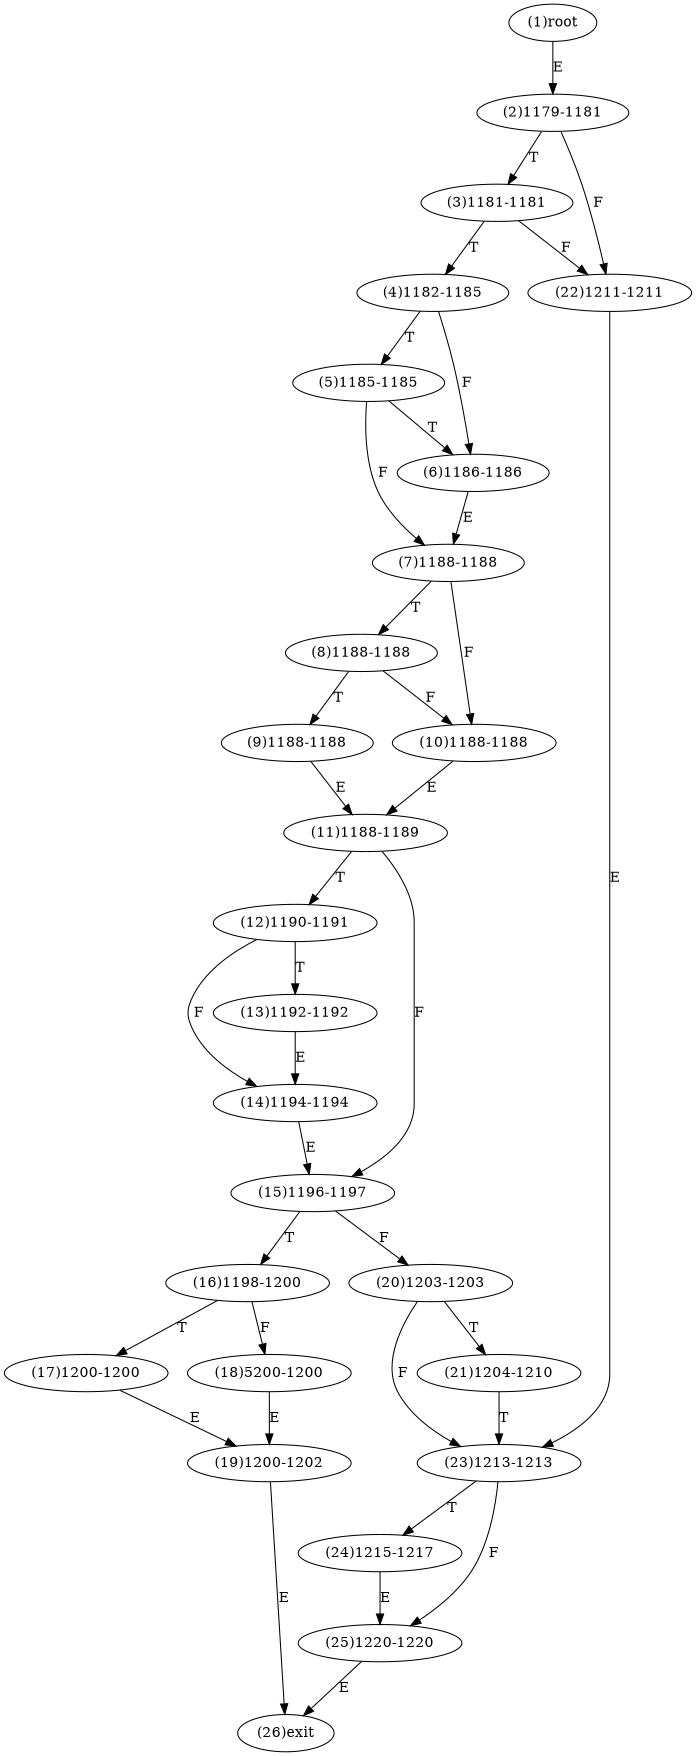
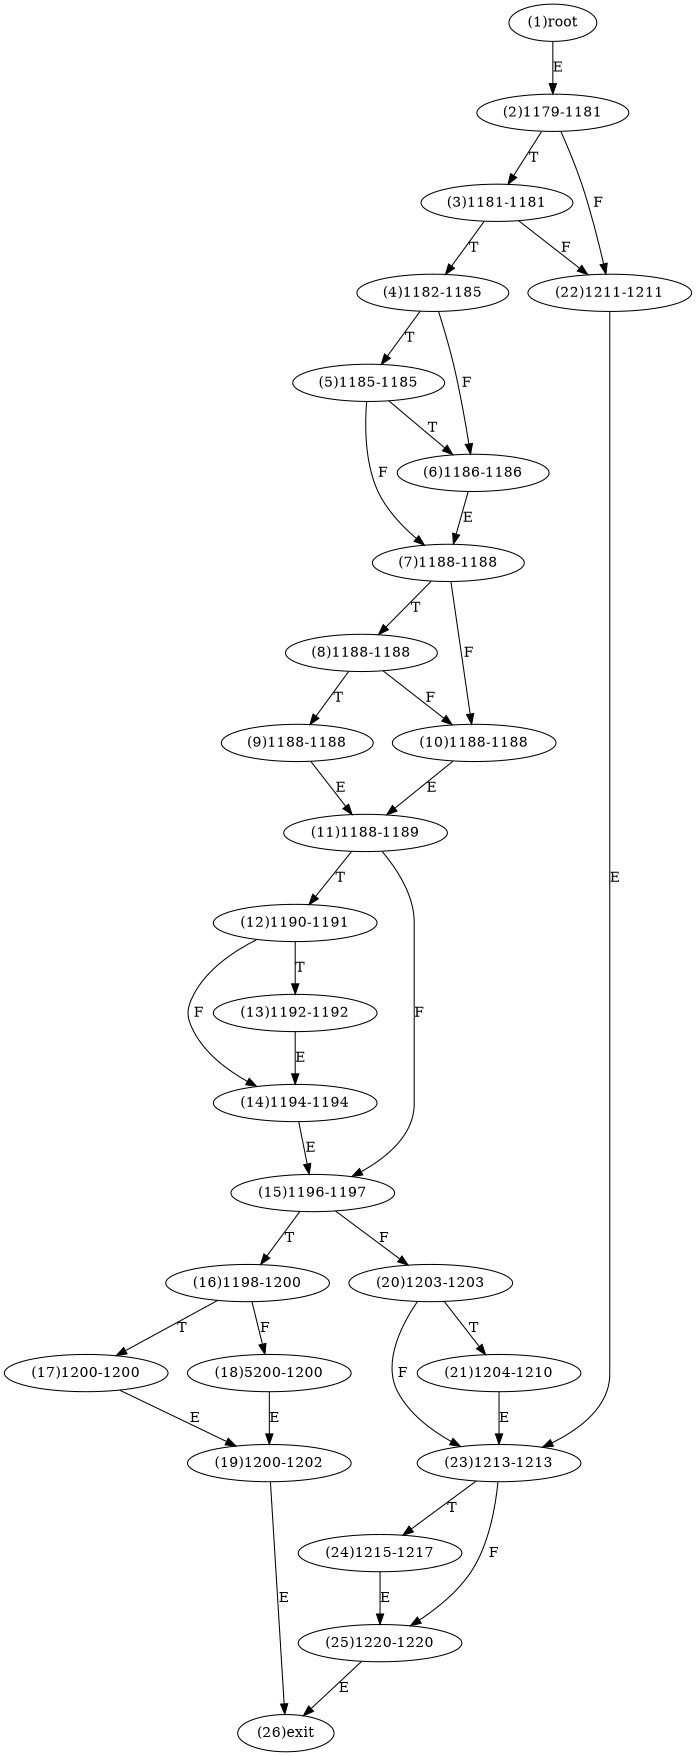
(504, 1418) -> (505, 1418)
